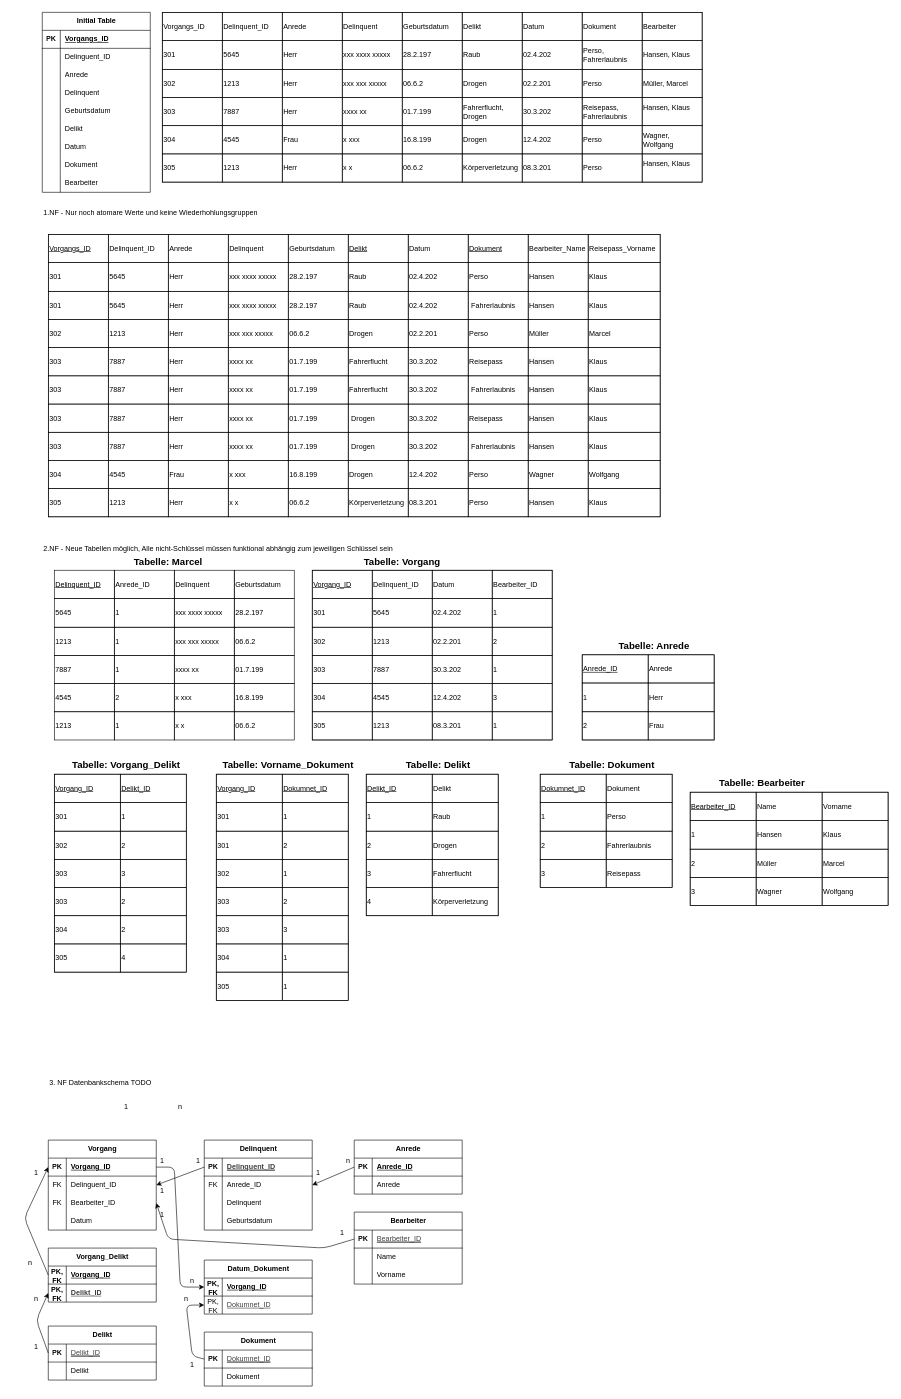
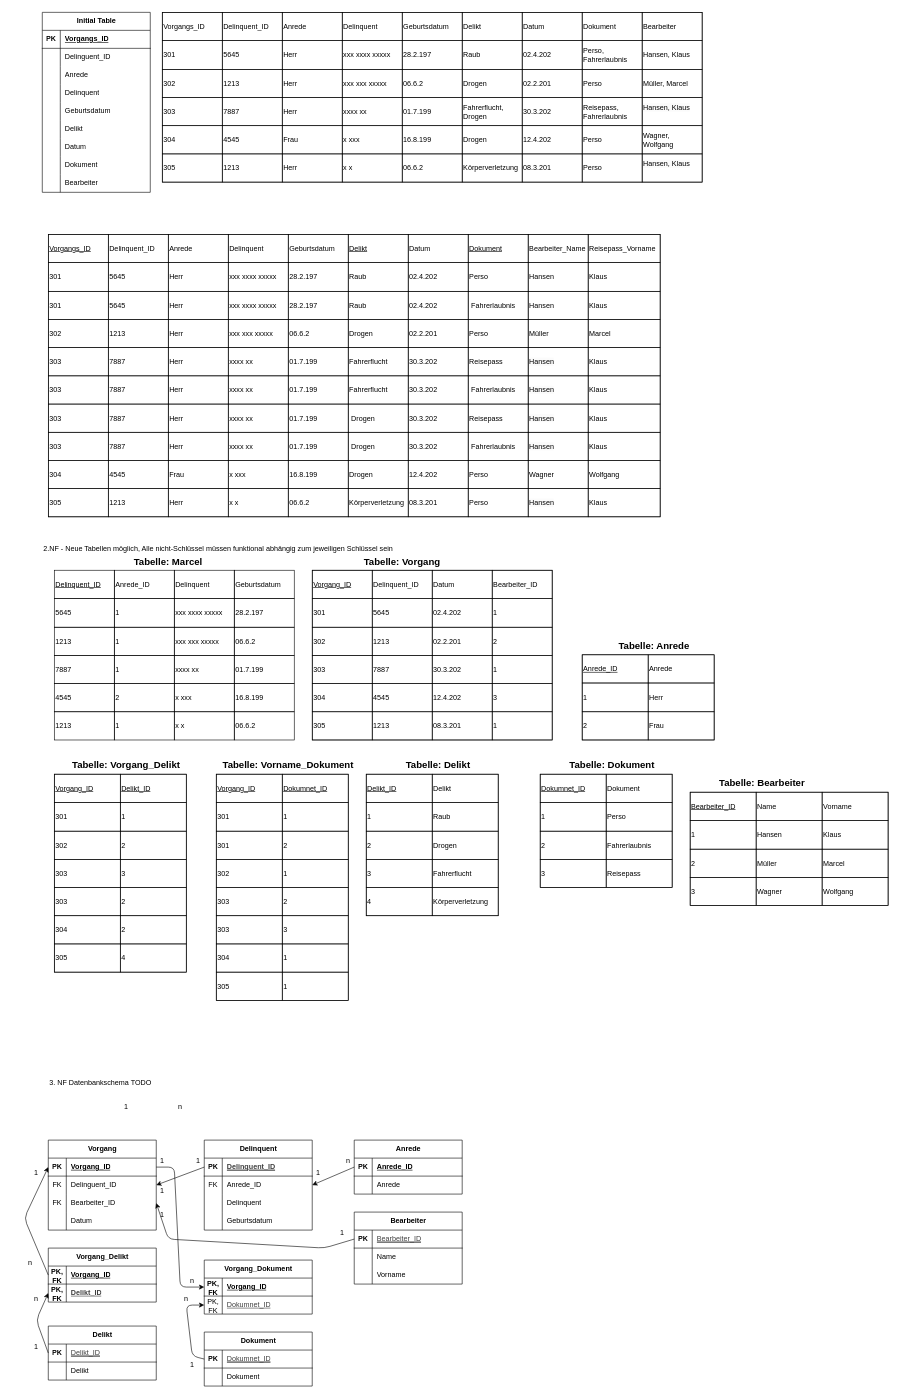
(159, 213) -> none
(259, 1269) -> (259, 1269)
